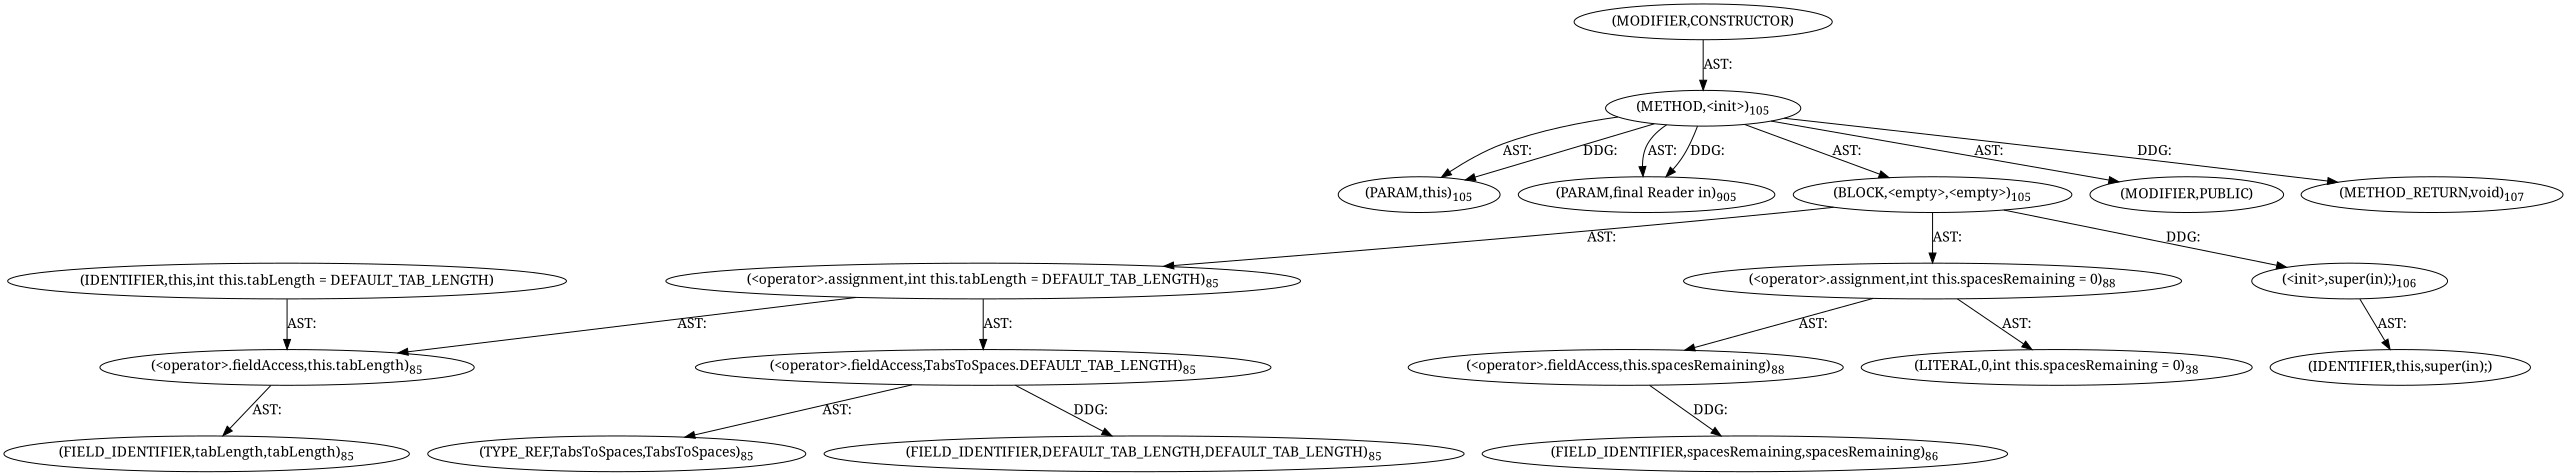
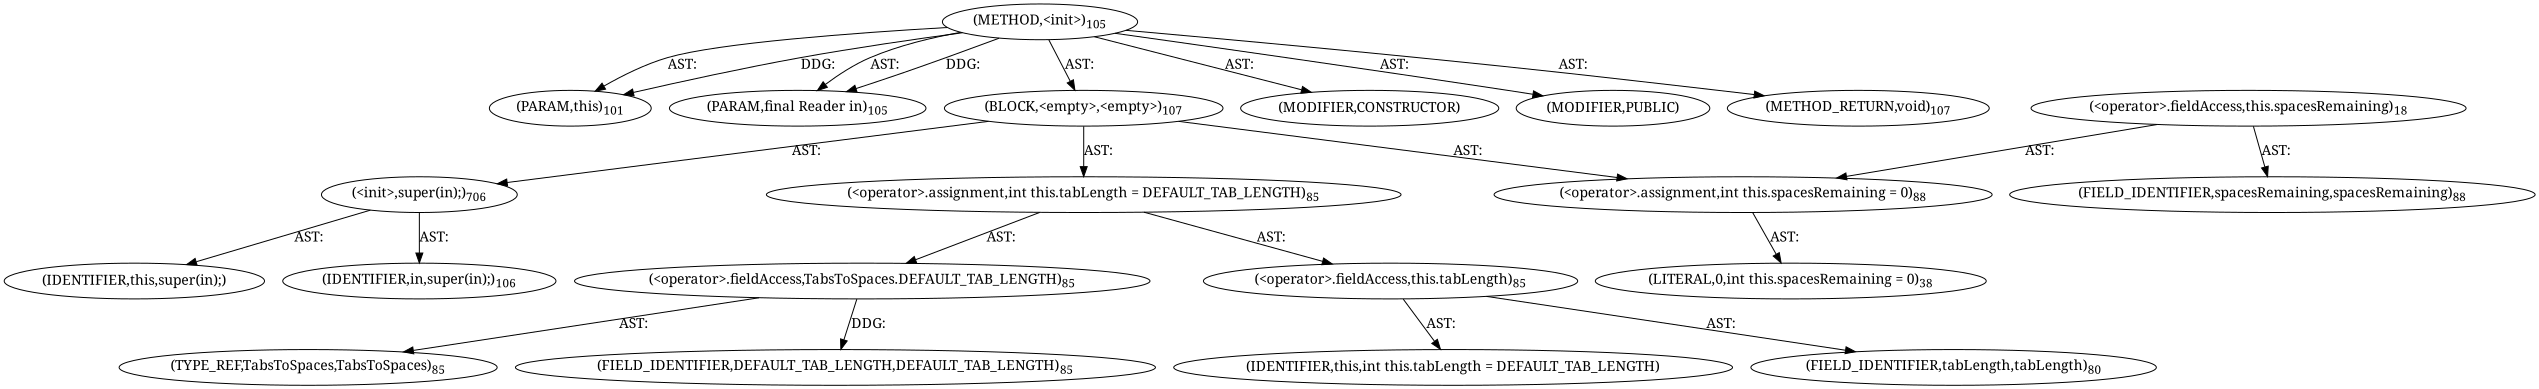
(1703, 60) -> (1198, 63)
(2157, 151) -> (1575, 65)
(1463, 193) -> (614, 107)
(1727, 193) -> (878, 107)
(2021, 193) -> (1173, 107)
(2185, 238) -> (809, 151)
(2407, 280) -> (476, 193)
none -> (419, 281)
(287, 319) -> (1419, 320)
(1784, 323) -> (2002, 150)
(1778, 366) -> (2401, 107)
(1713, 411) -> (2278, 151)
(348, 452) -> (2095, 366)
(1932, 452) -> (2460, 193)
